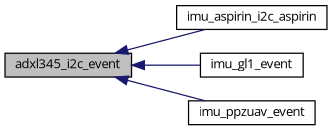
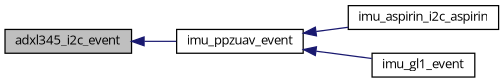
(166, 40) -> (332, 29)
(172, 65) -> (344, 55)
